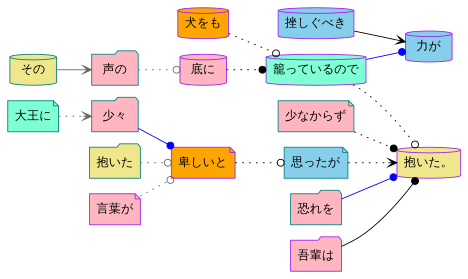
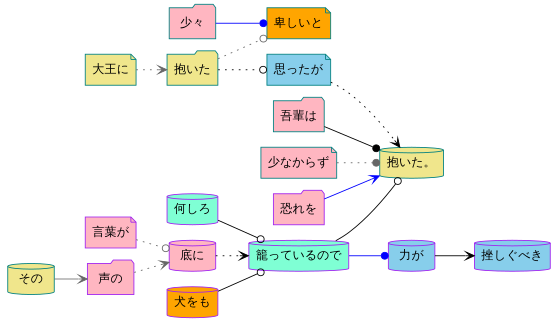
(375, 36) -> (450, 256)
(251, 43) -> (238, 282)
(115, 70) -> (111, 279)
(156, 70) -> (147, 269)
(243, 70) -> (228, 256)
(386, 110) -> (368, 215)
(33, 116) -> (111, 70)
(71, 116) -> (147, 70)
(372, 139) -> (355, 163)
(203, 163) -> (299, 23)
(256, 163) -> (239, 70)
(429, 163) -> (412, 163)
(154, 189) -> (149, 243)
(366, 189) -> (348, 189)
none -> (192, 209)
(316, 209) -> (299, 209)
(316, 256) -> (299, 116)
